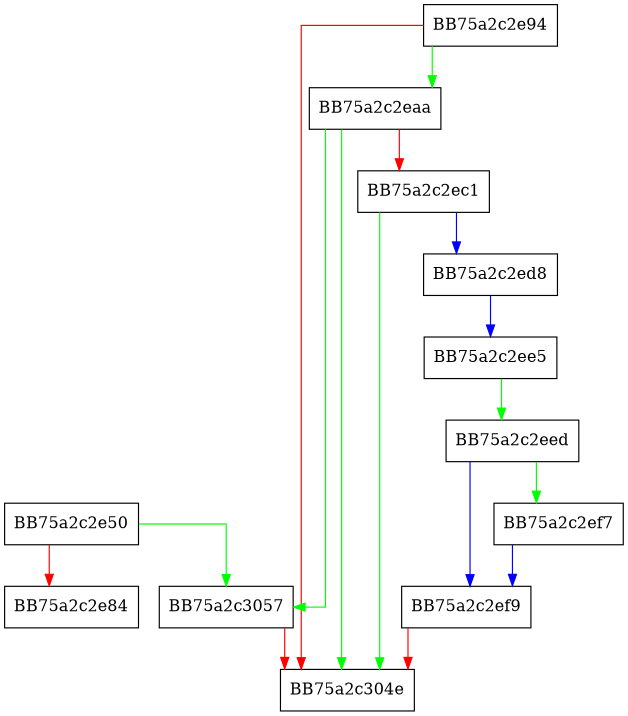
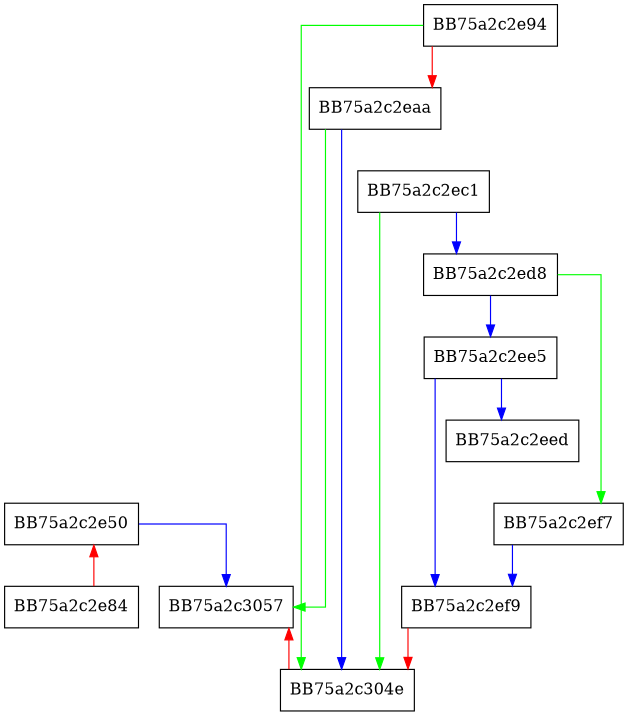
(432, 61) -> (432, 61)
(399, 144) -> none
(301, 281) -> (301, 281)
(501, 393) -> (501, 393)
(342, 394) -> (342, 394)
(536, 477) -> (601, 361)
(470, 518) -> (435, 477)
(208, 524) -> (208, 524)
(49, 560) -> (94, 571)
(285, 643) -> (289, 655)
